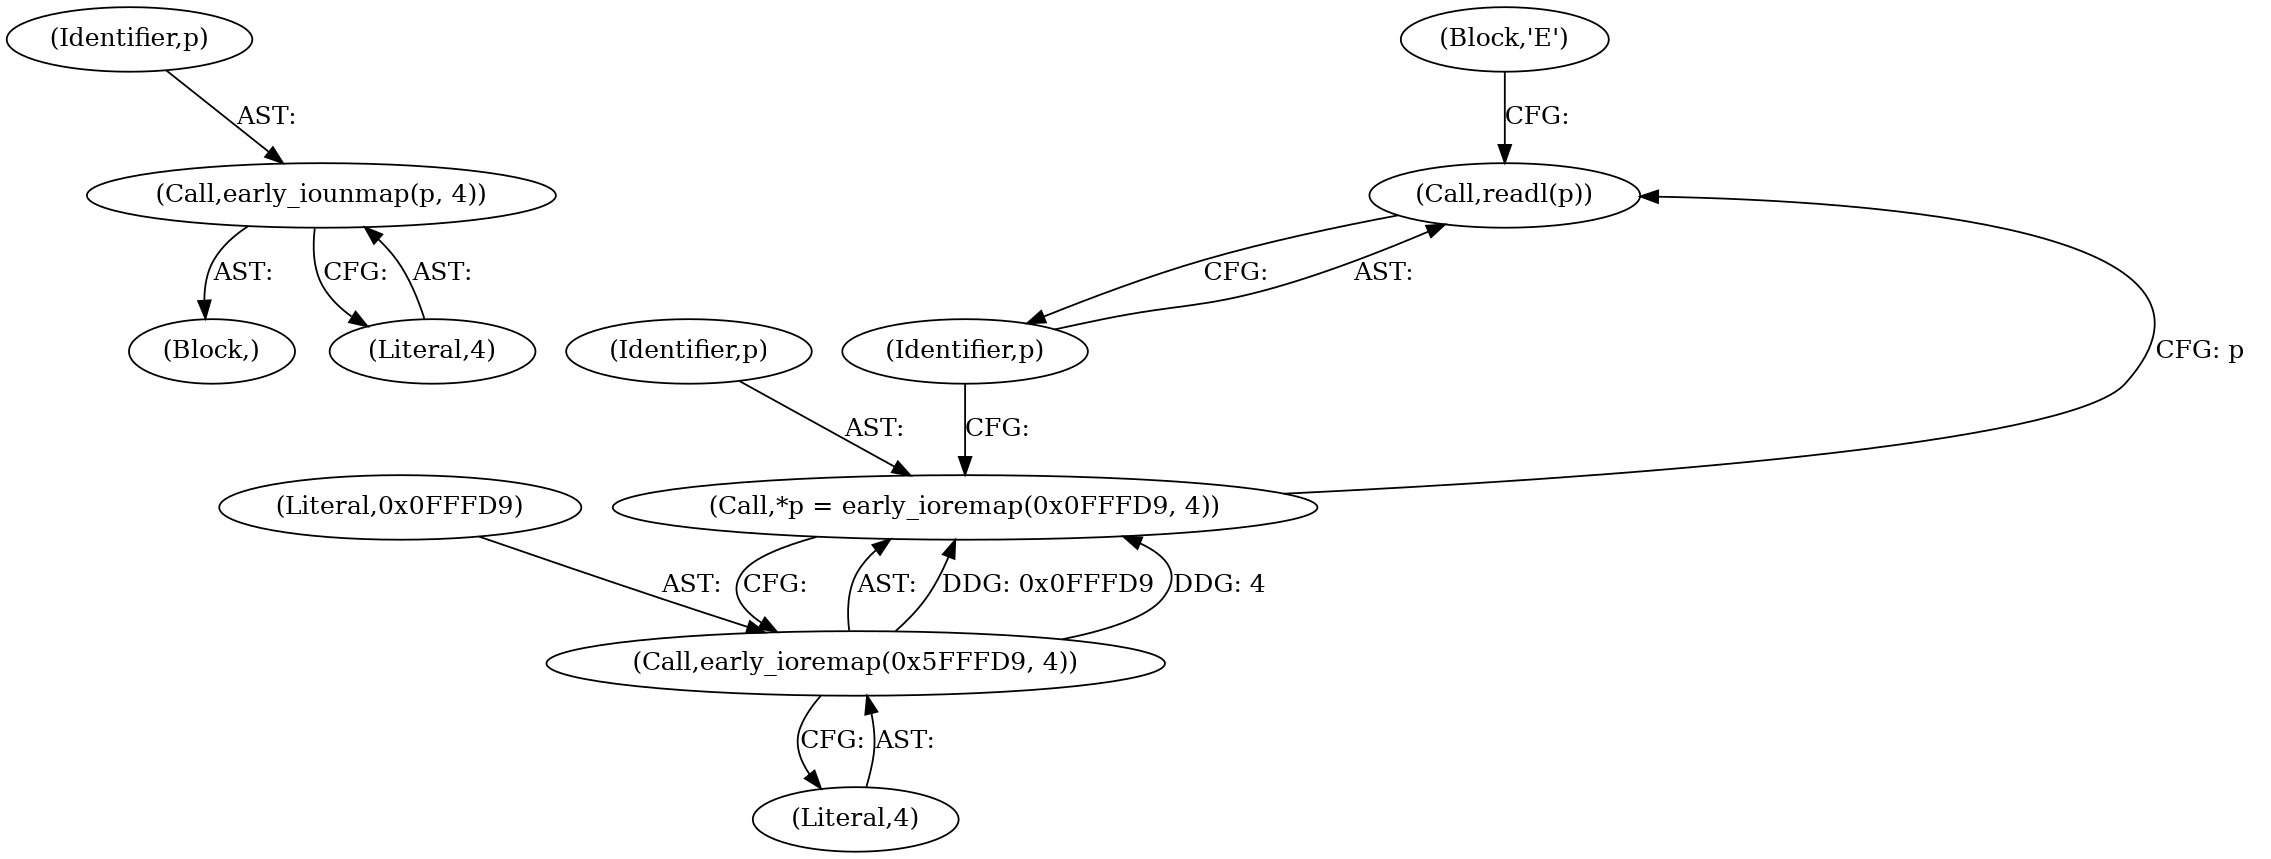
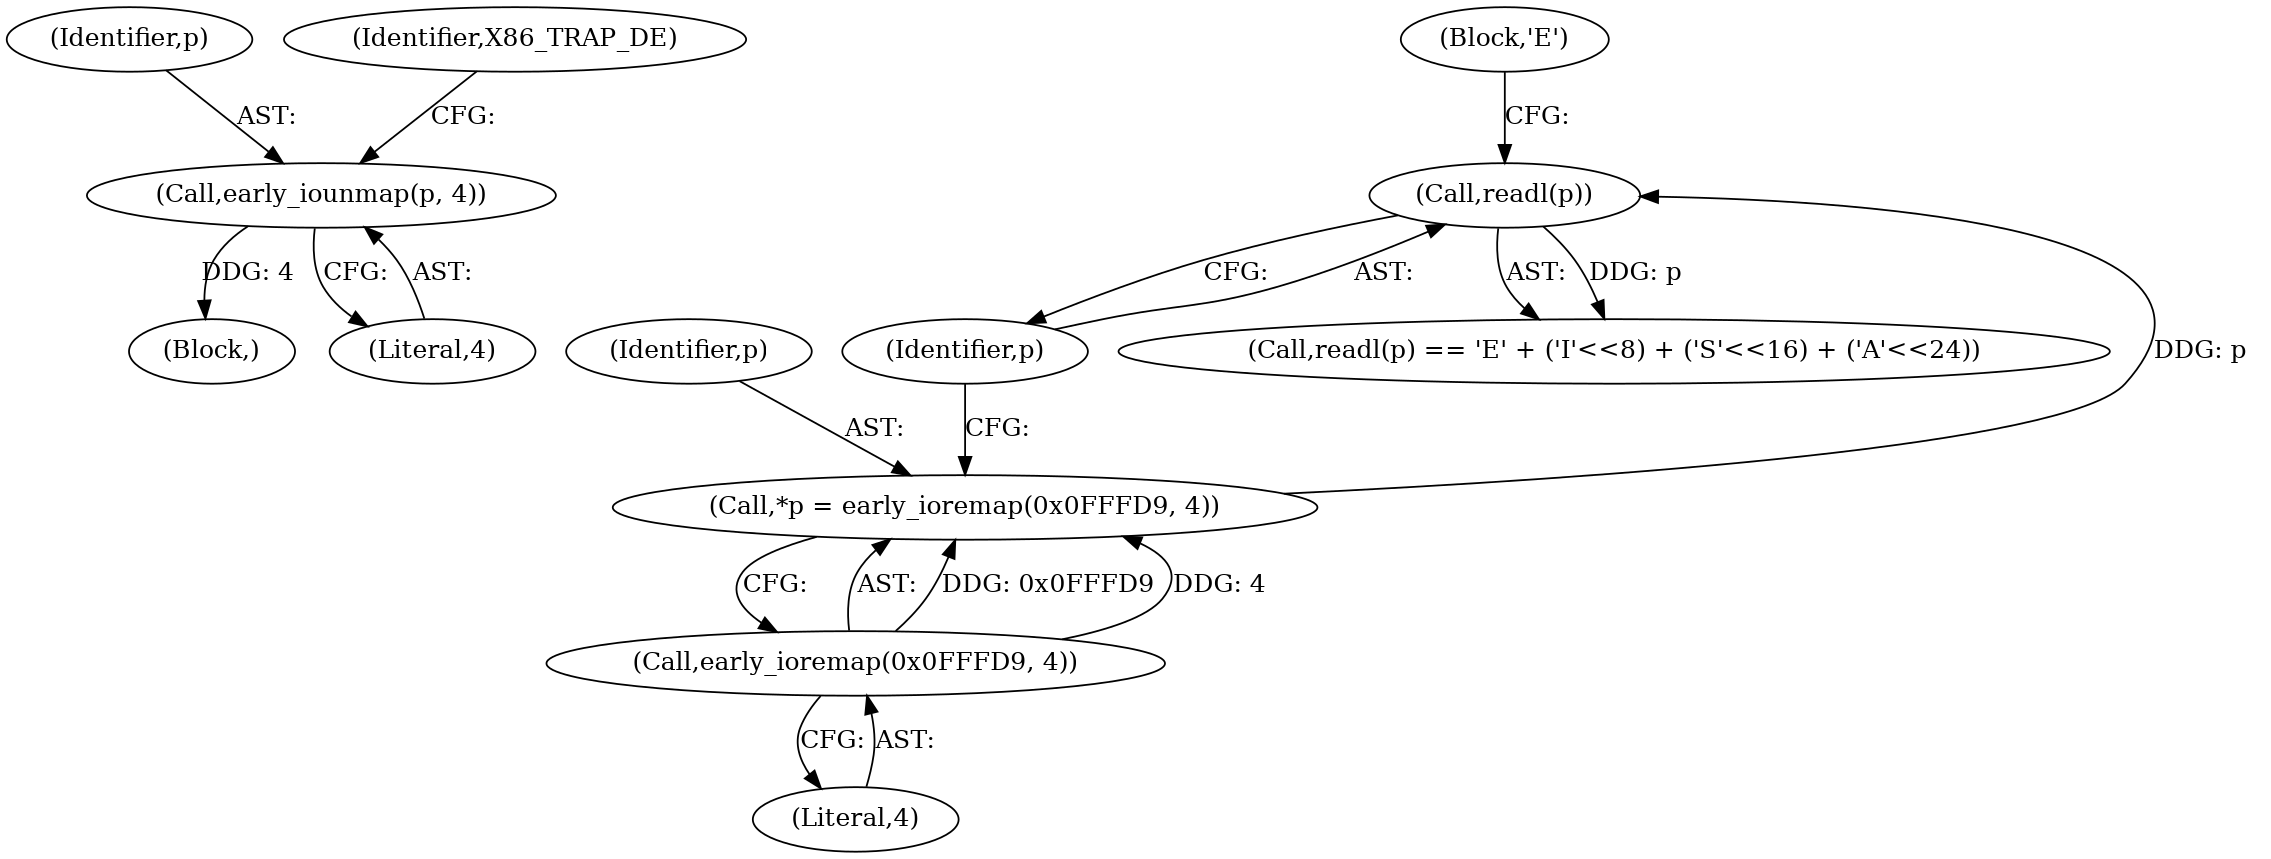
none -> (515, 39)
(248, 273) -> (248, 273)
none -> (1614, 351)
(2200, 351) -> (2200, 351)
(400, 507) -> none
(856, 663) -> (856, 663)
